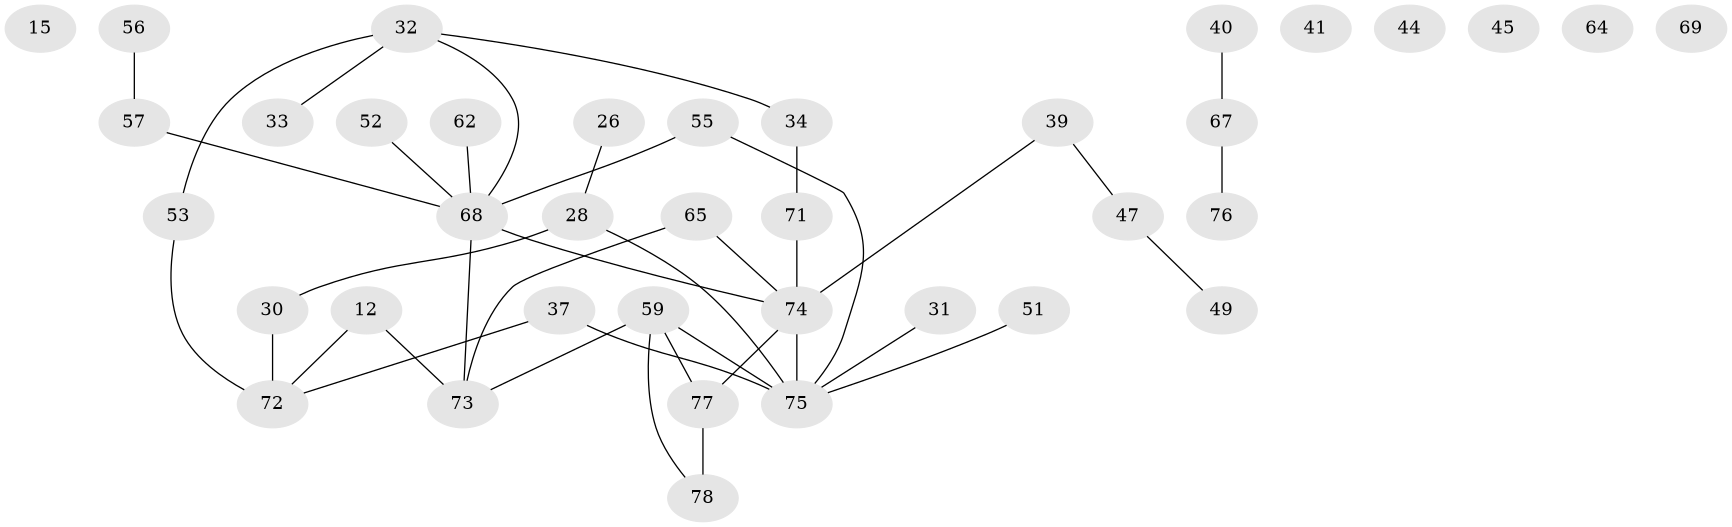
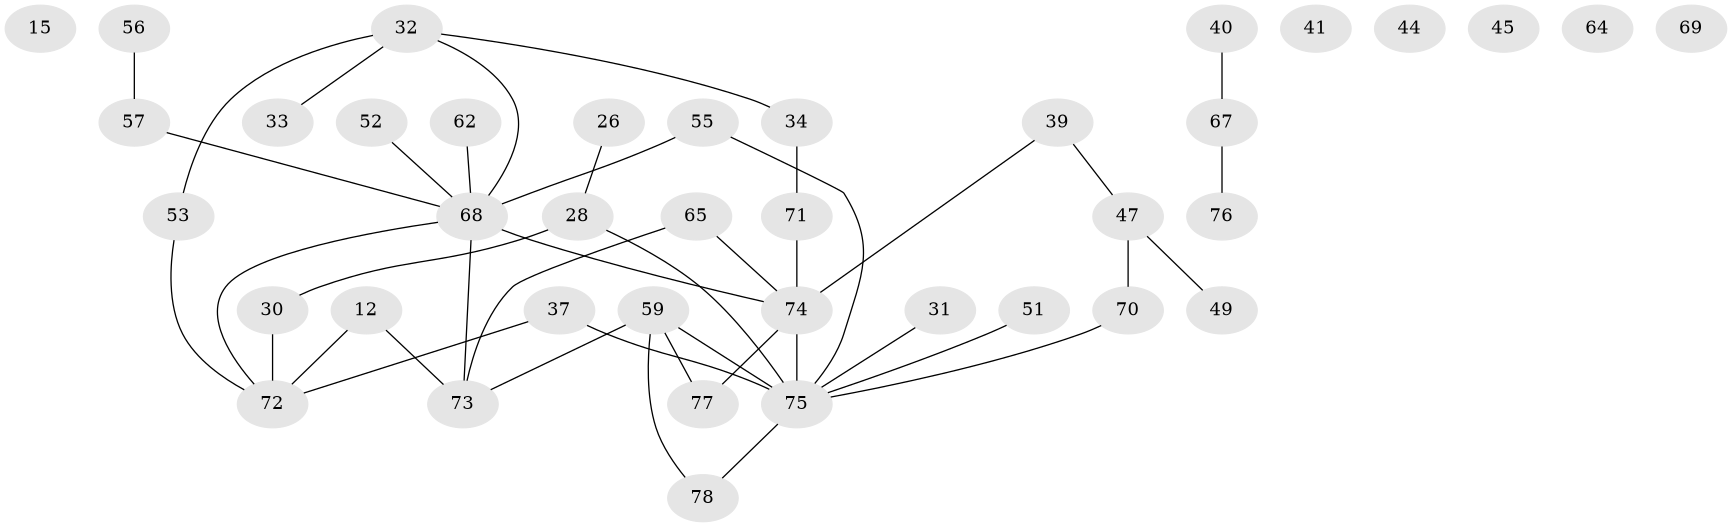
none -> (275, 259)
none -> (1128, 310)
(703, 451) -> (750, 451)
